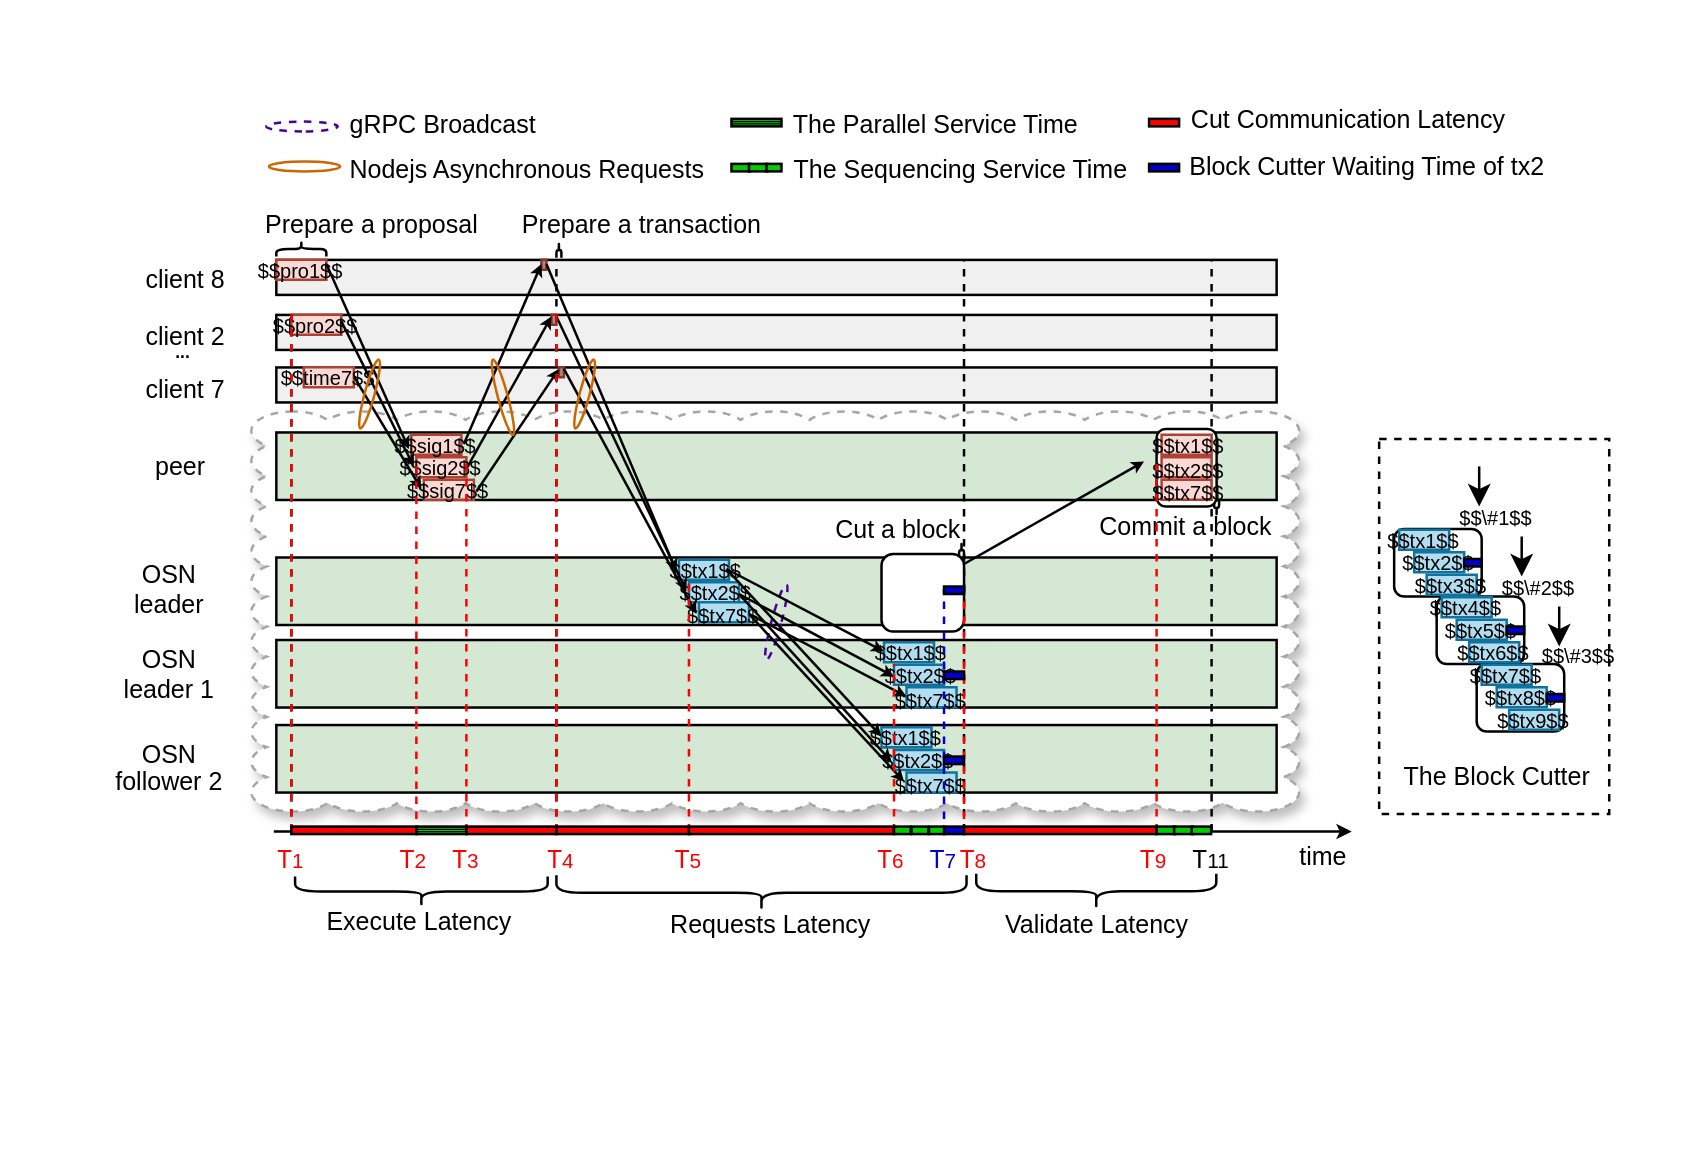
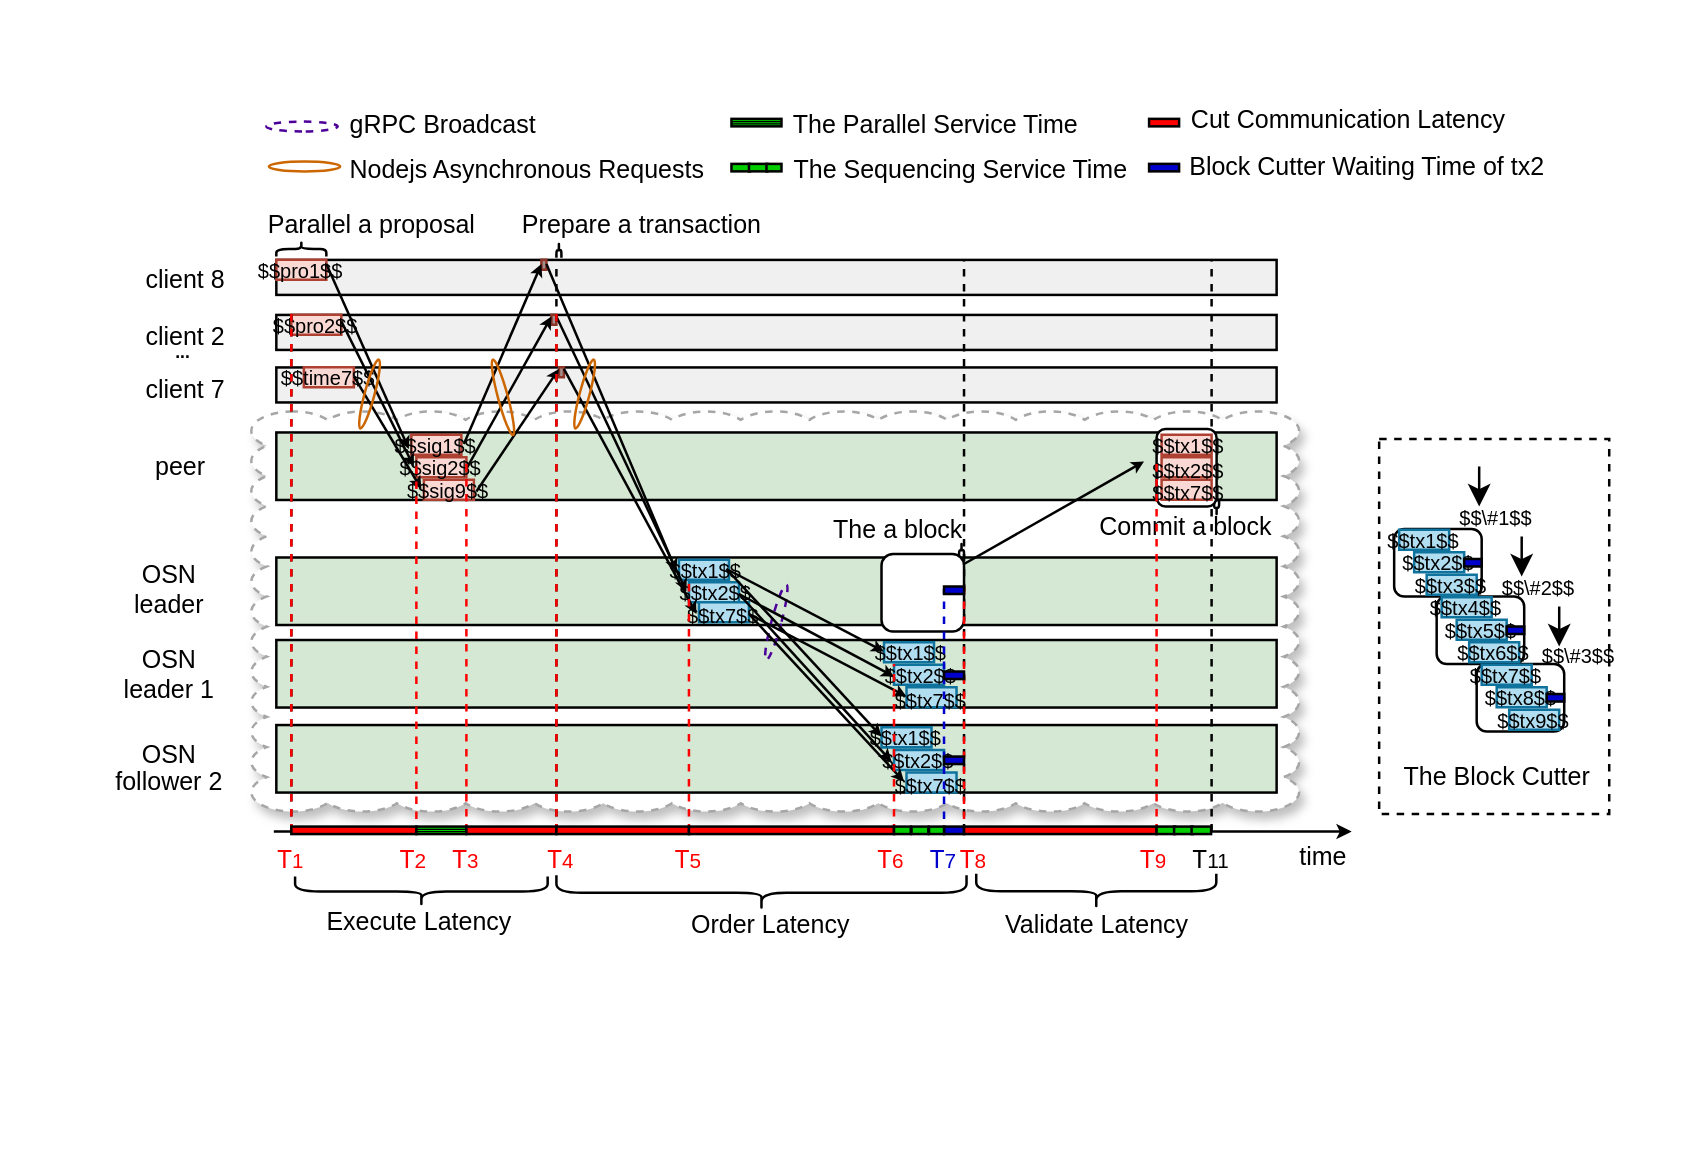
(373, 224) -> (373, 224)
(449, 489) -> (449, 489)
(899, 529) -> (899, 529)
(771, 924) -> (771, 924)
